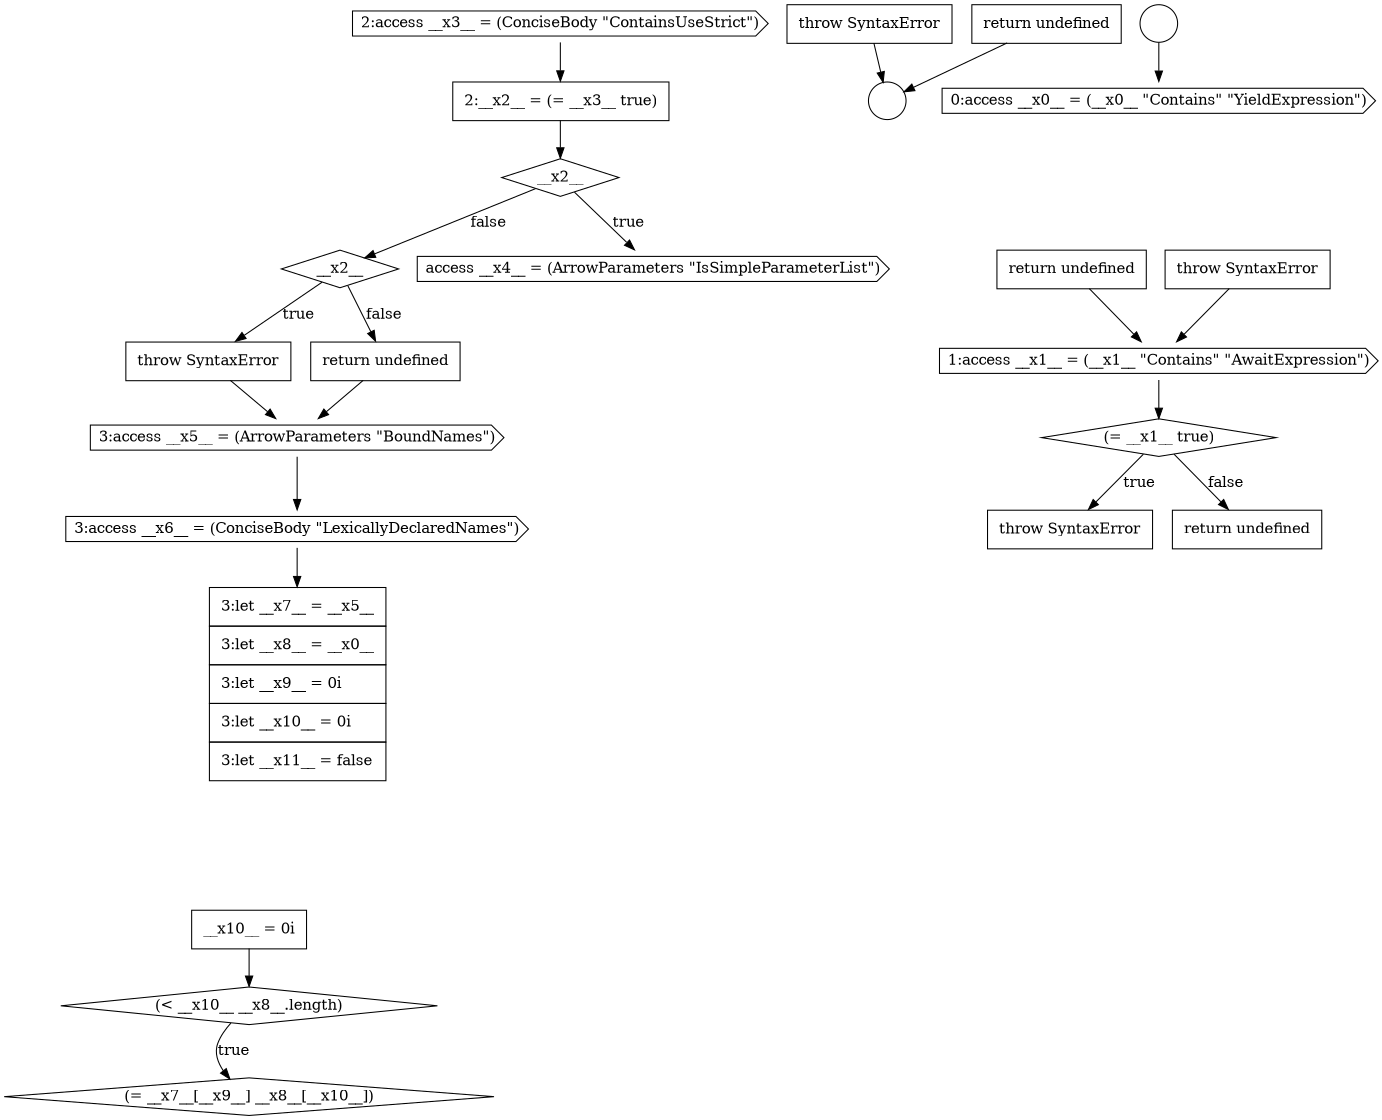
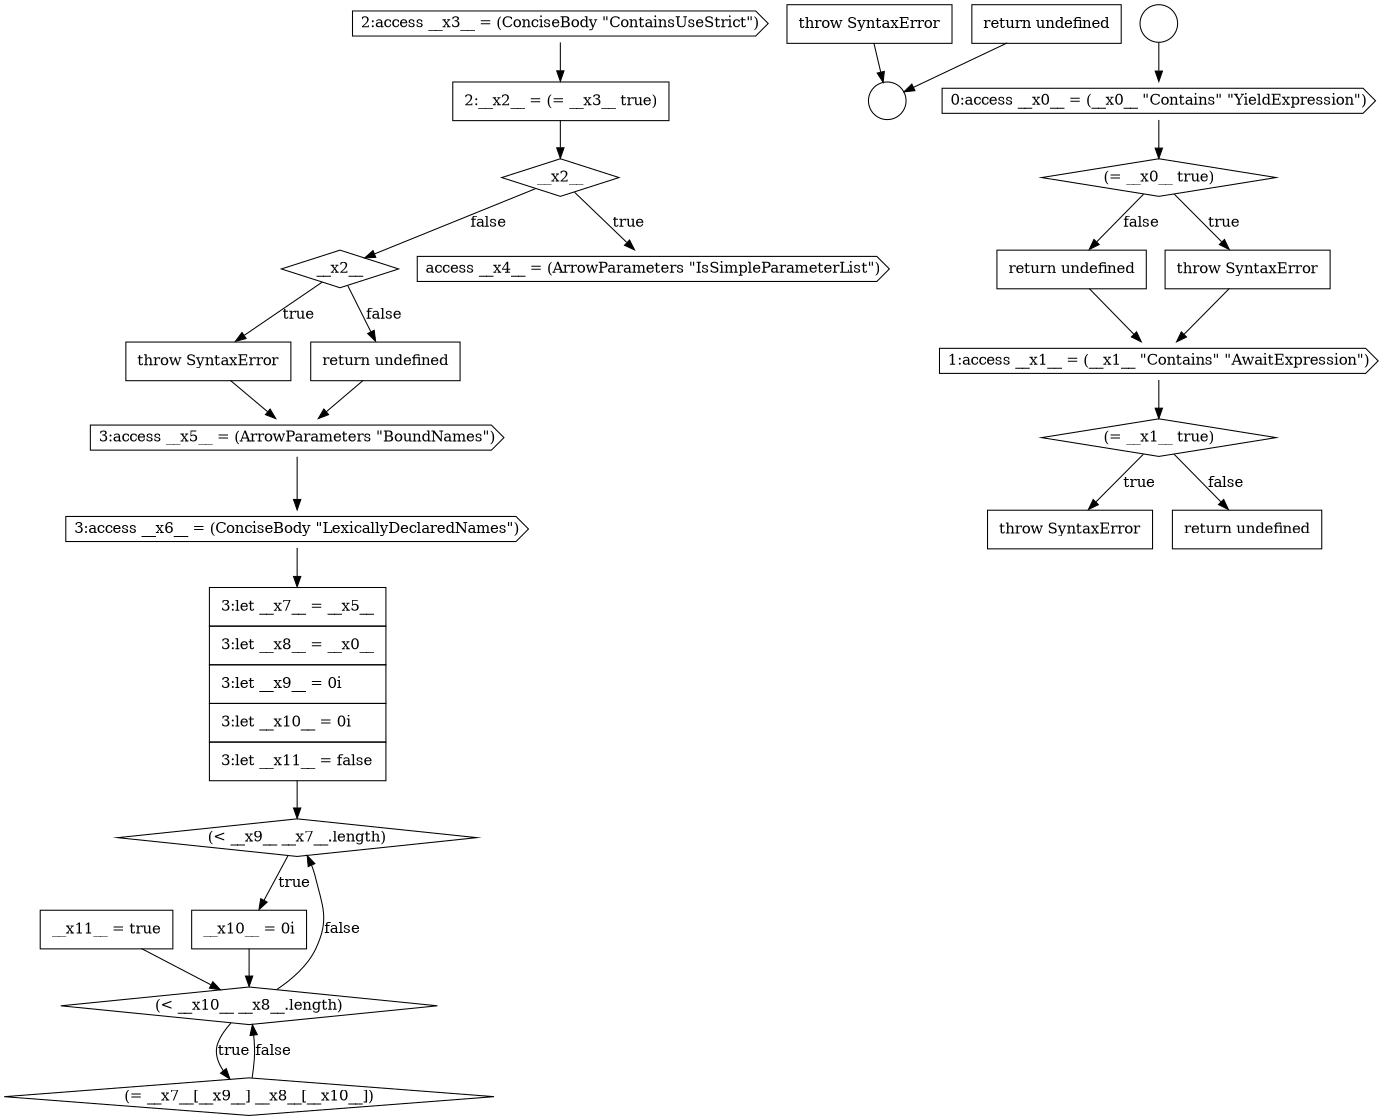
none -> (1159, 178)
none -> (297, 838)
none -> (106, 929)
none -> (254, 1057)
